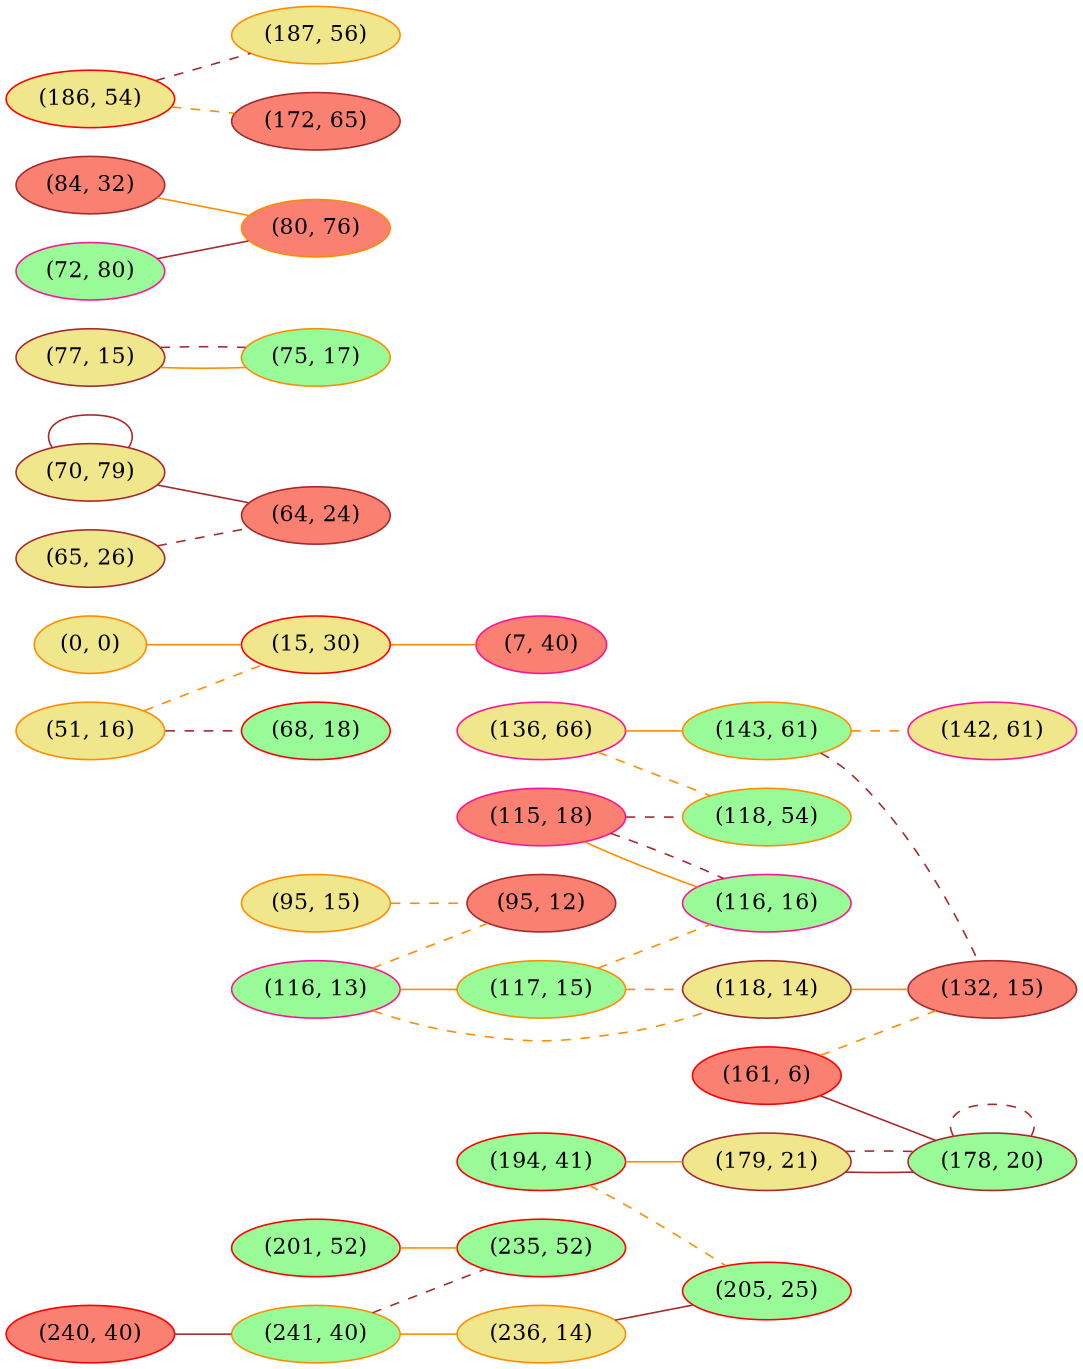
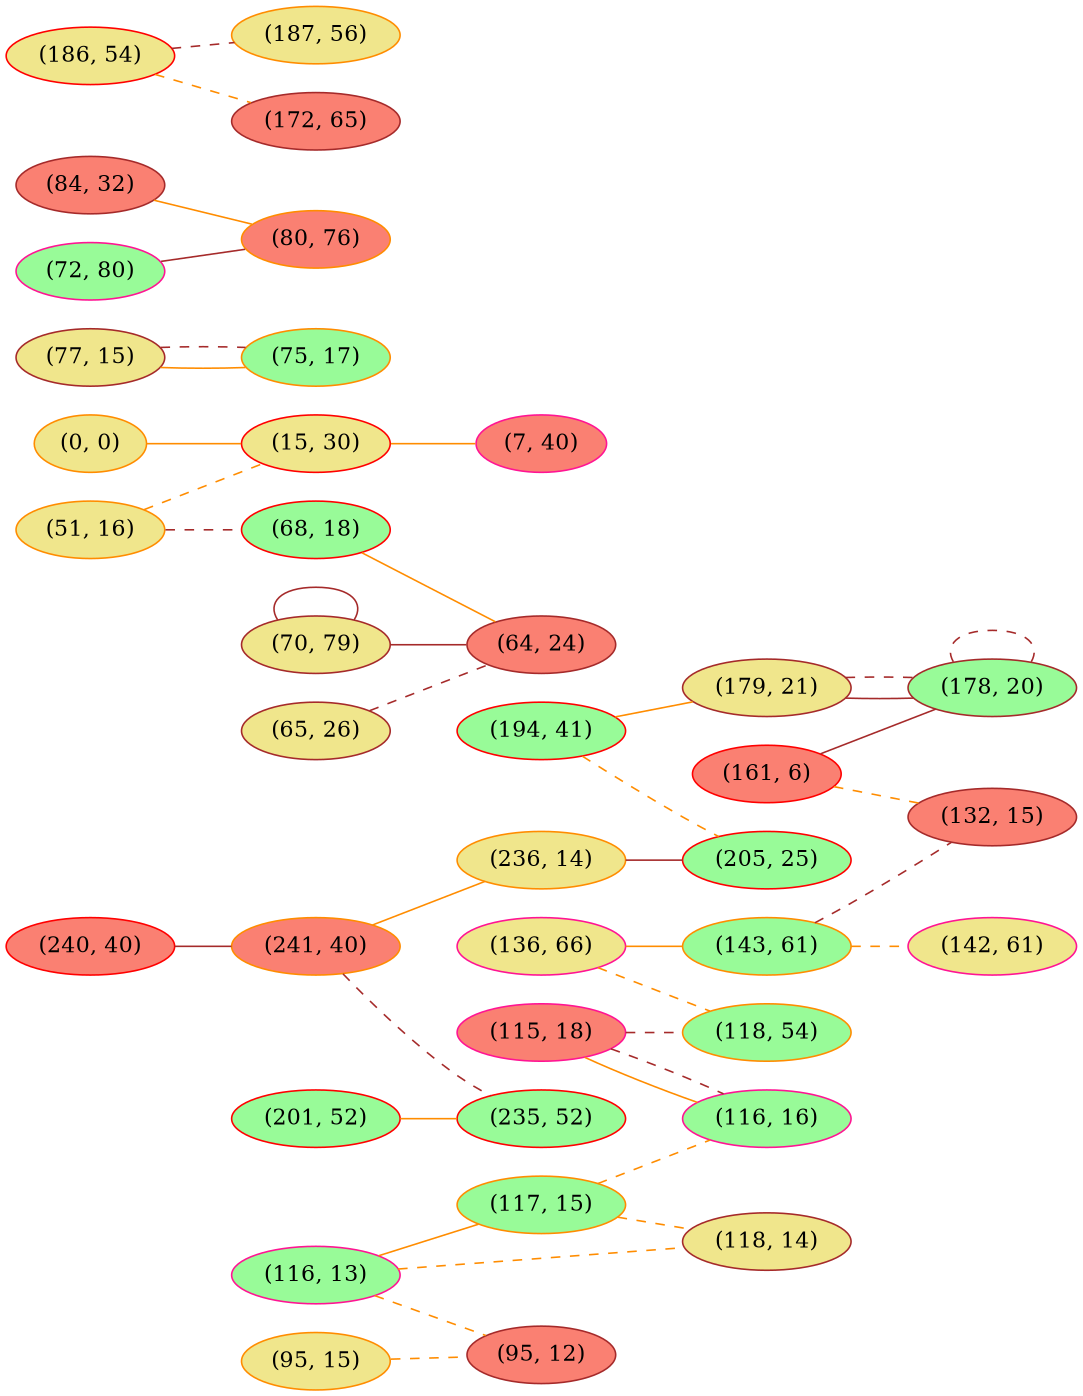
none -> (429, 587)
(880, 989) -> none
(316, 1334) -> (316, 946)
